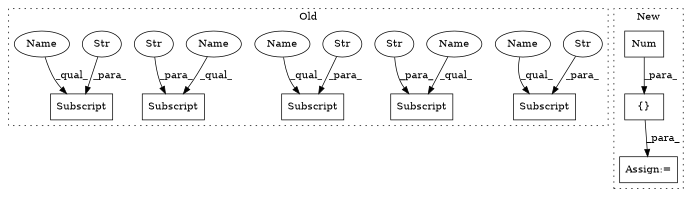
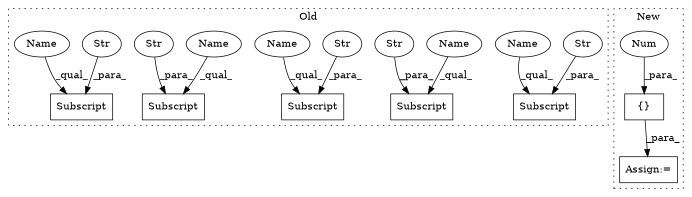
(644, 44) -> (644, 44)
